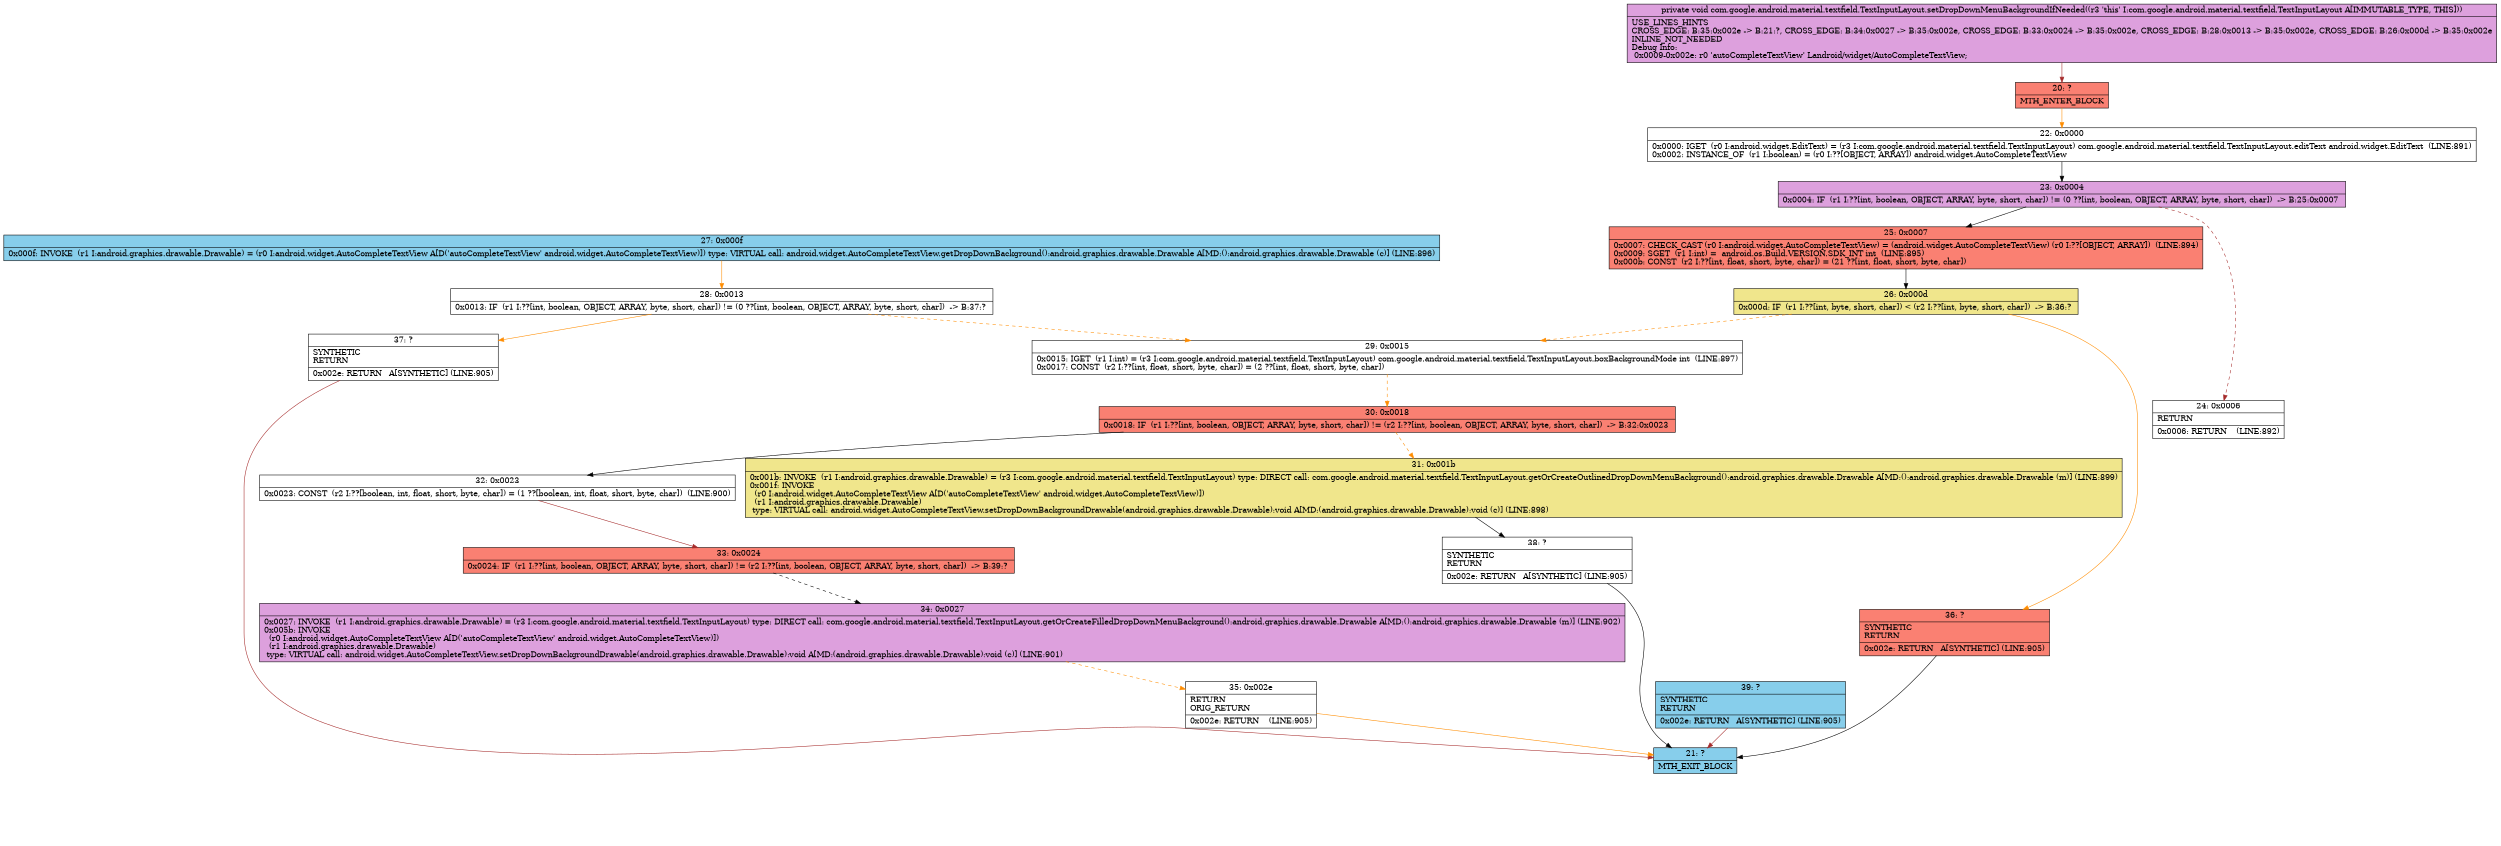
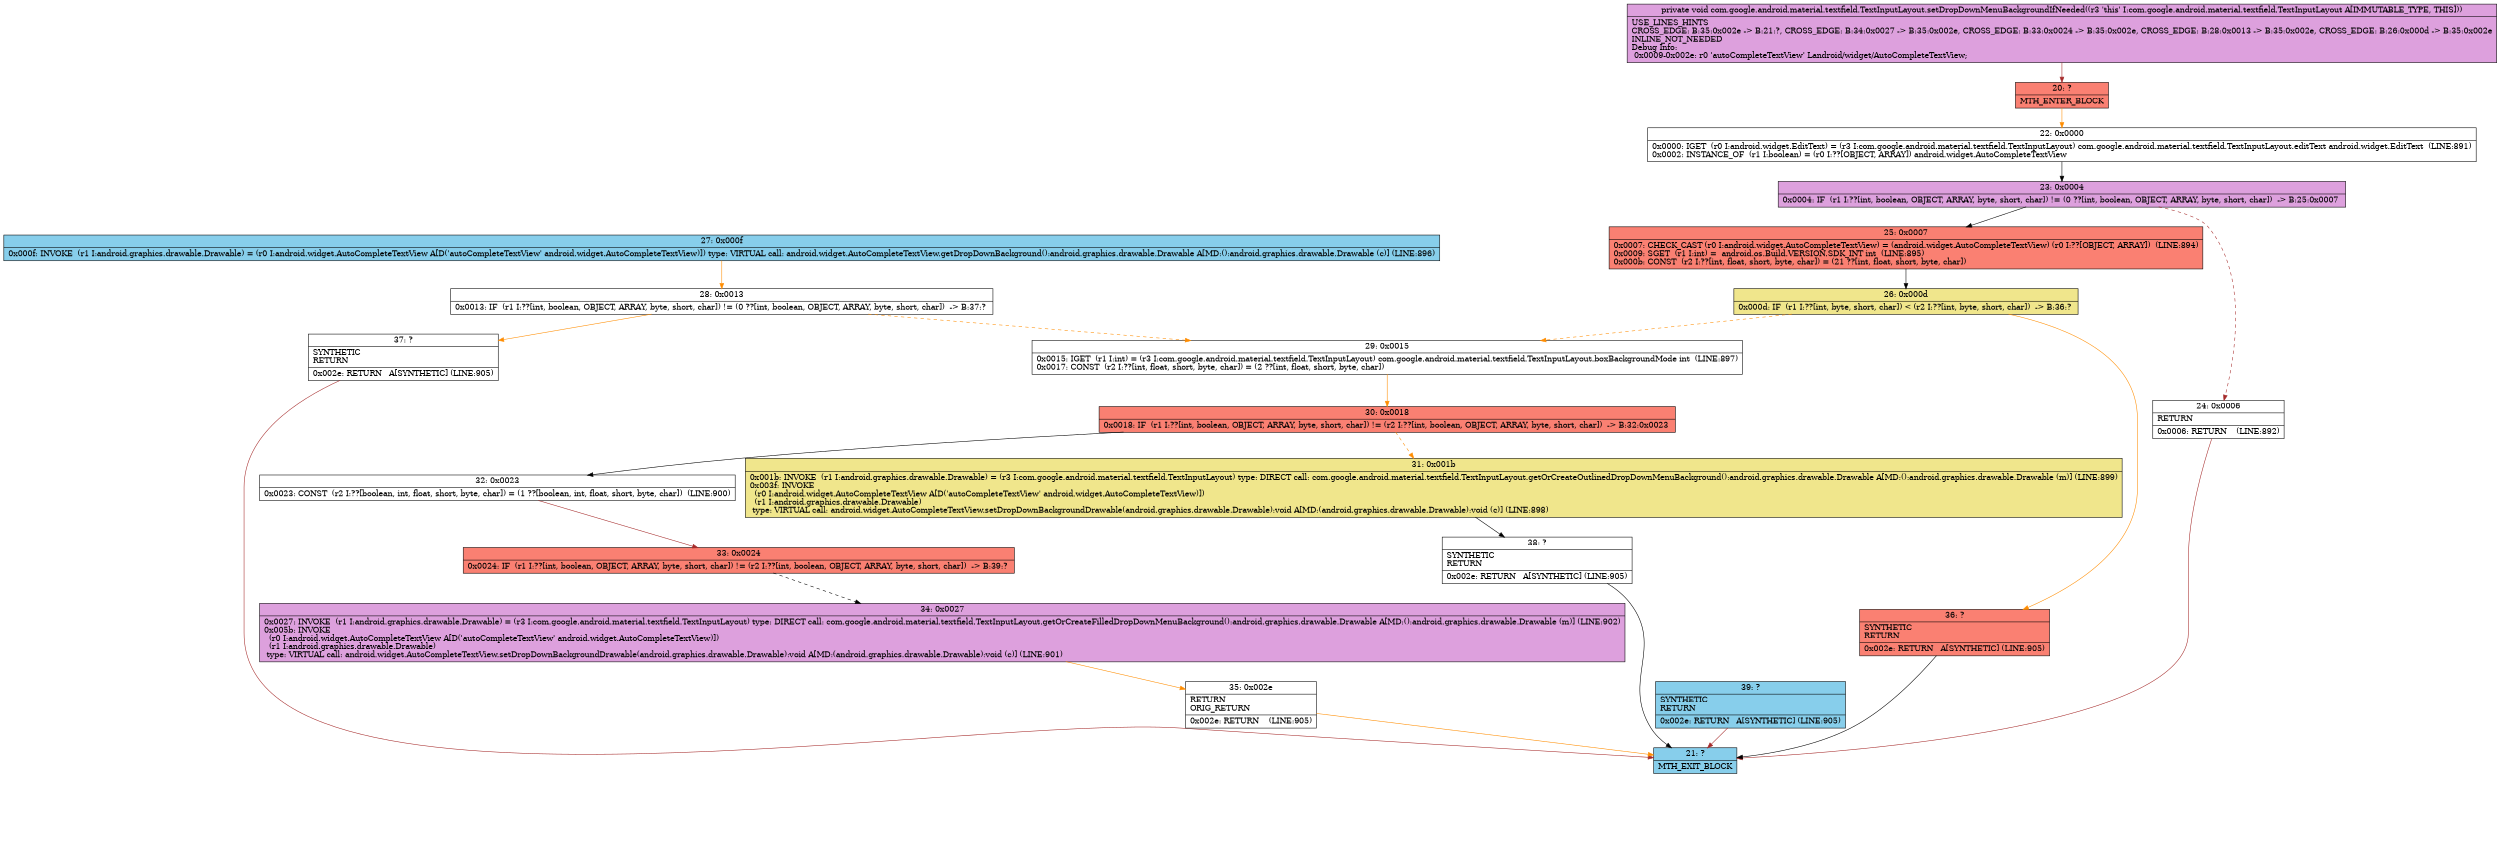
(1387, 388) -> (1387, 388)
(784, 486) -> (784, 486)
(1123, 675) -> (1123, 675)
none -> (2078, 711)
